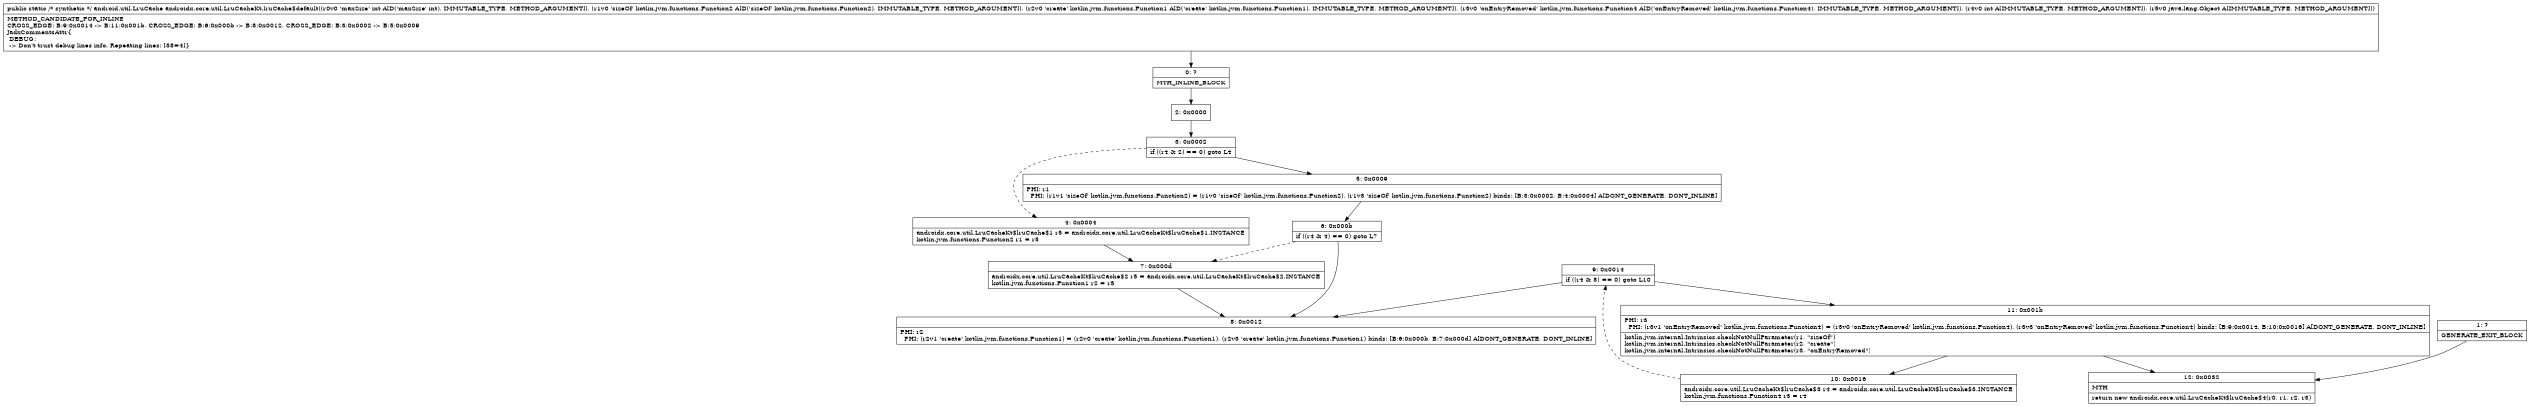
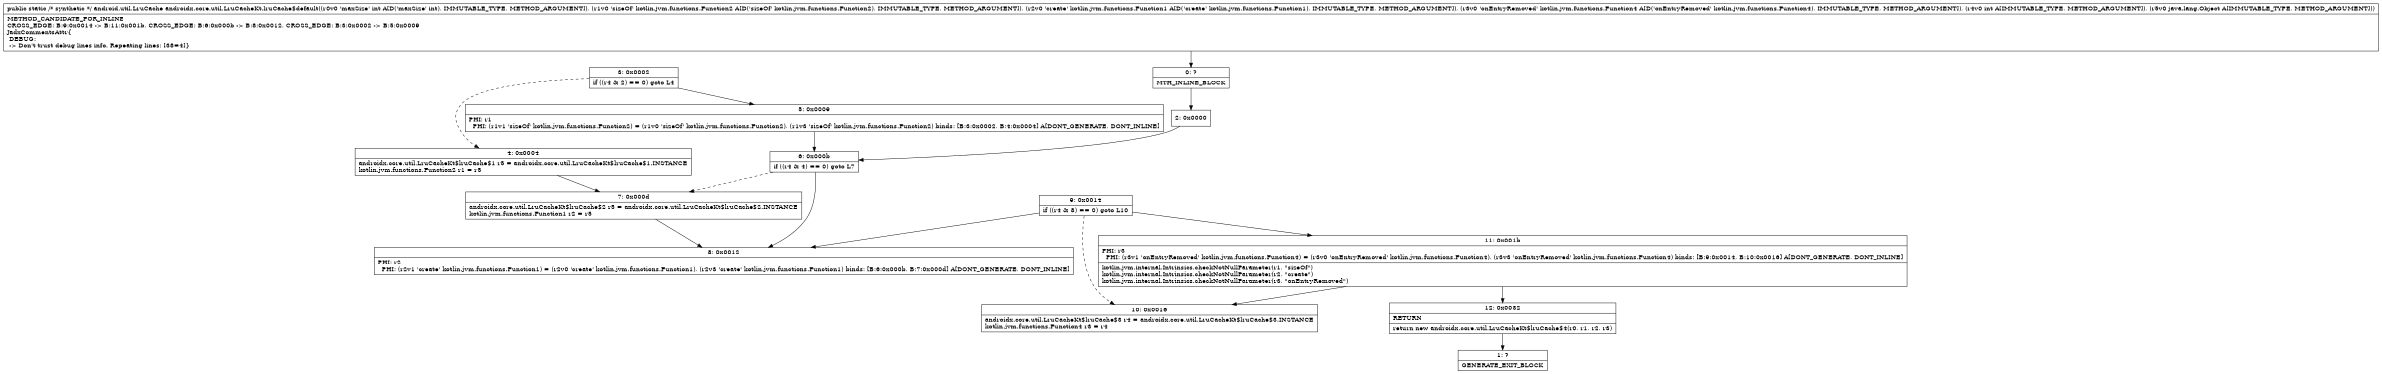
(1191, 127) -> (1023, 151)
(1616, 356) -> (1085, 264)
(2395, 367) -> (1503, 340)
(2100, 388) -> (1407, 318)
